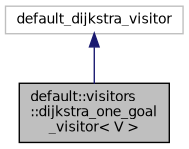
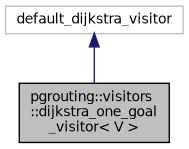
(94, 113) -> (94, 113)
